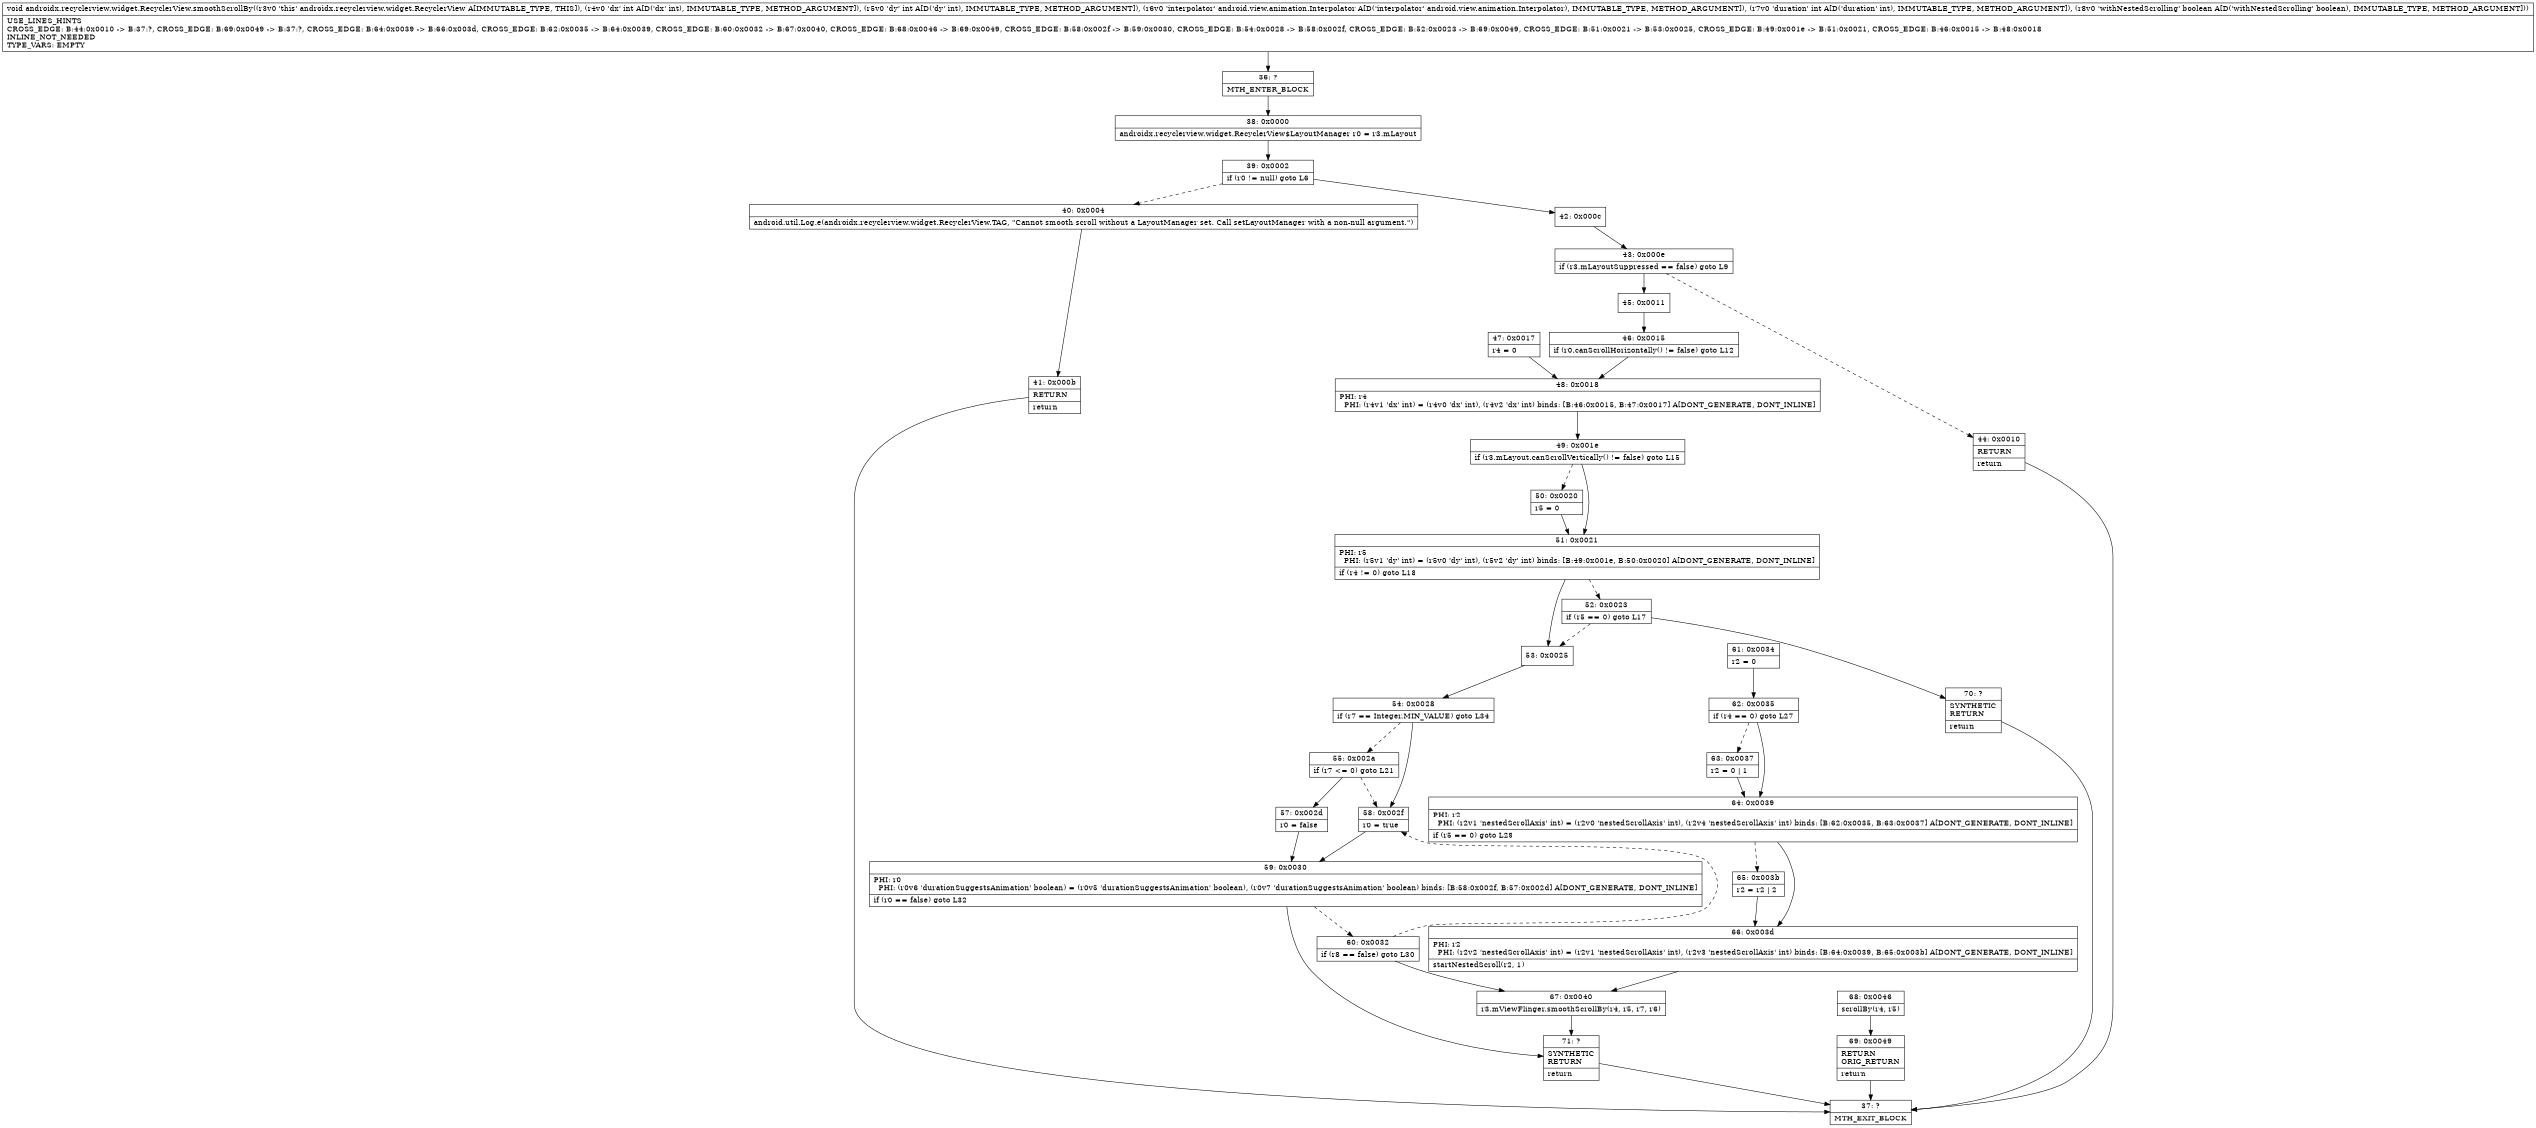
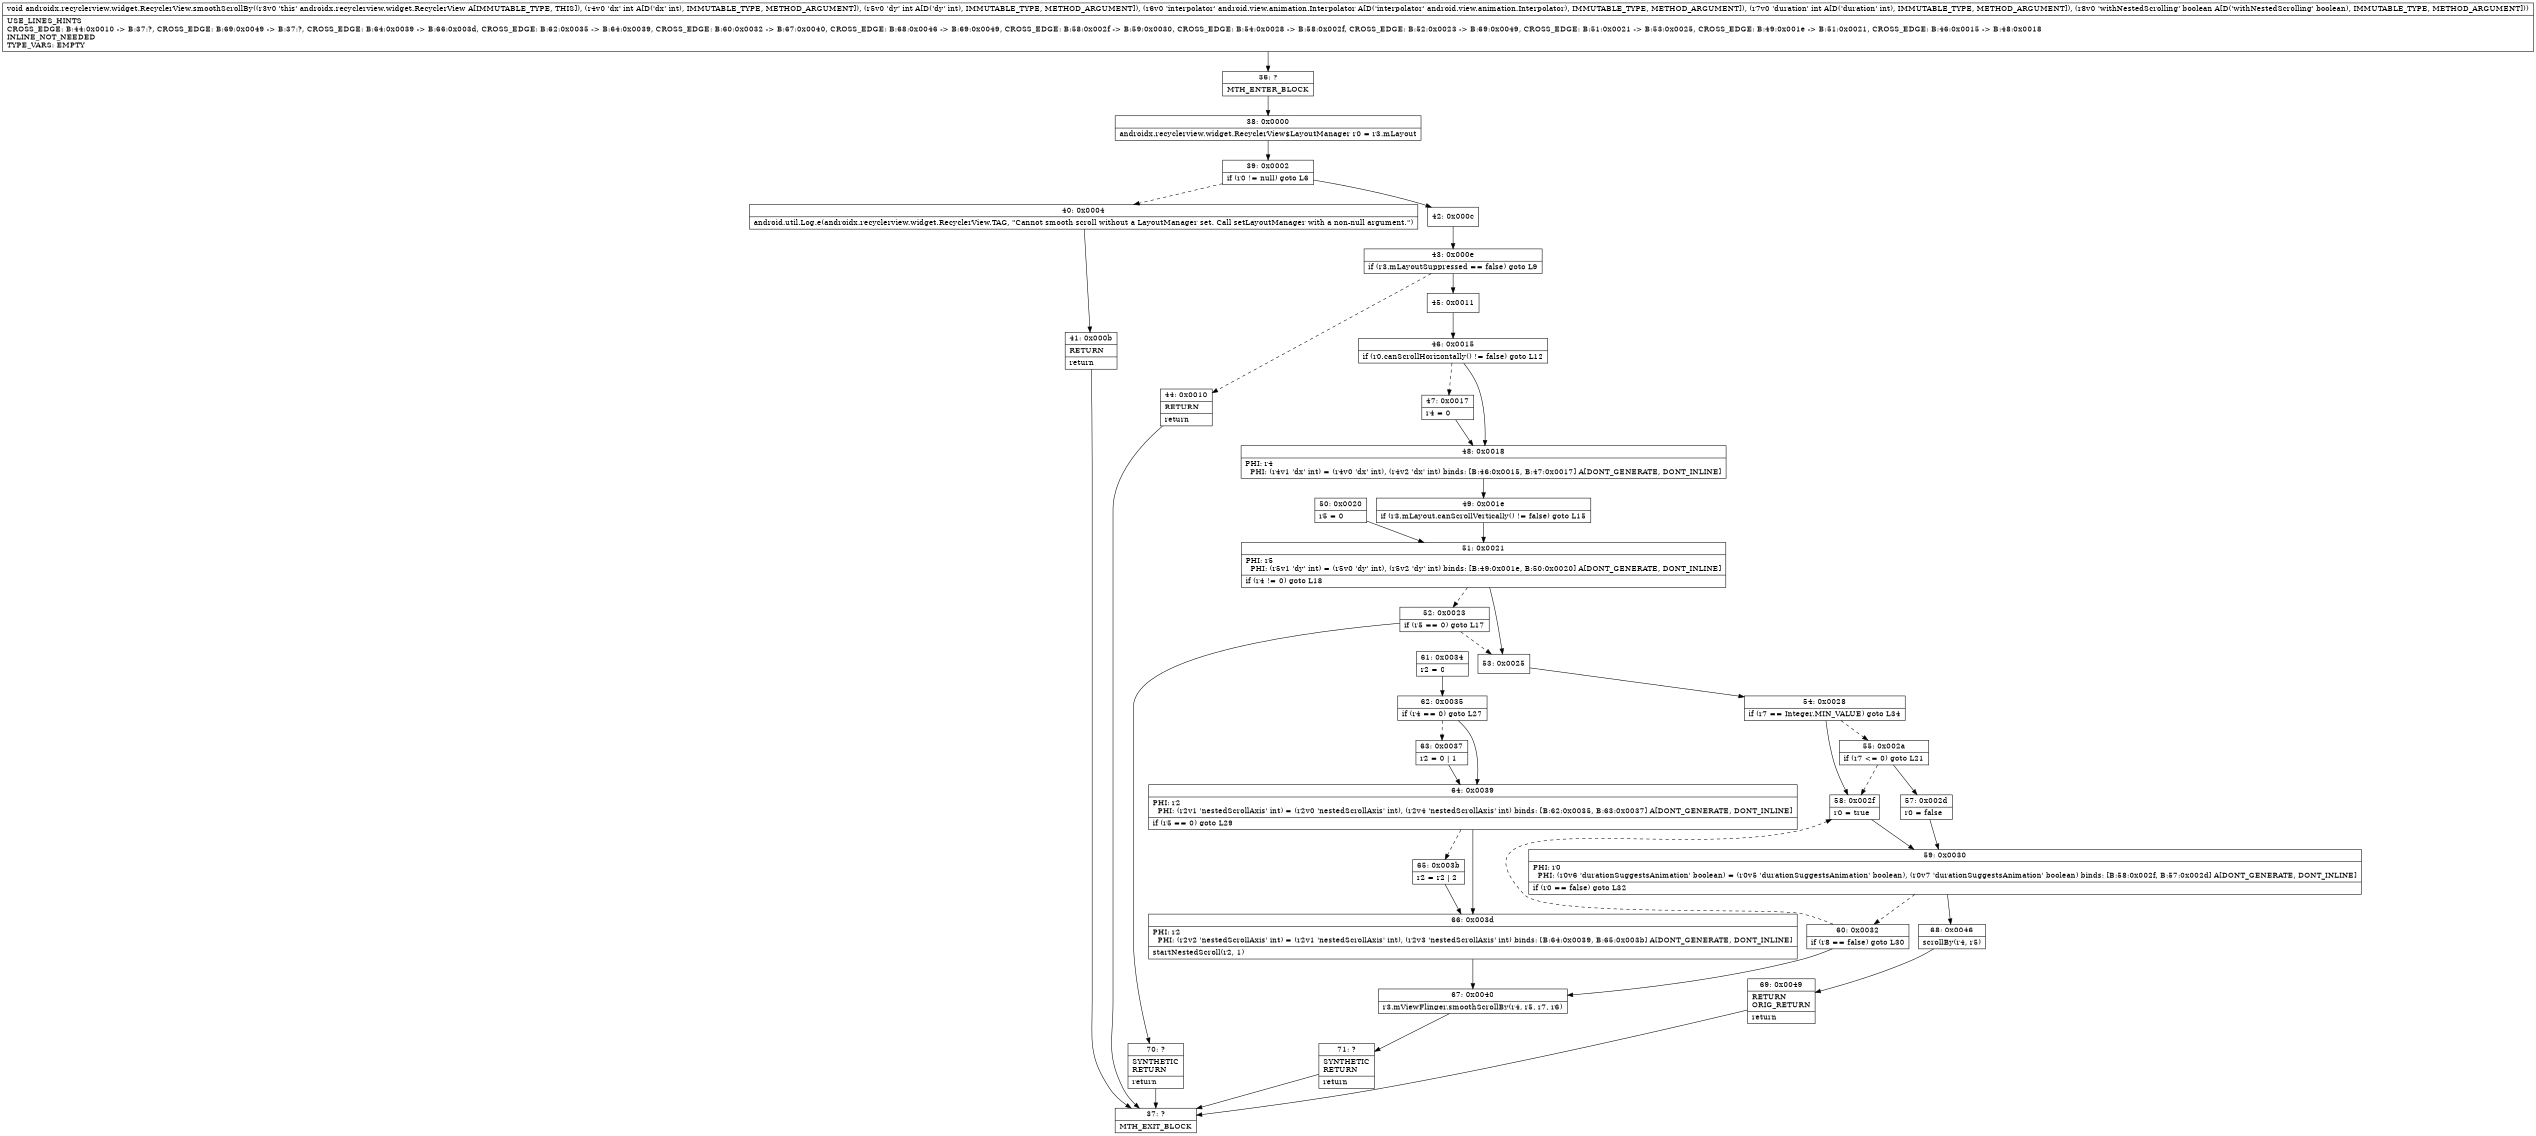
none -> (1451, 376)
(1568, 475) -> none
(1385, 1020) -> (1949, 907)
